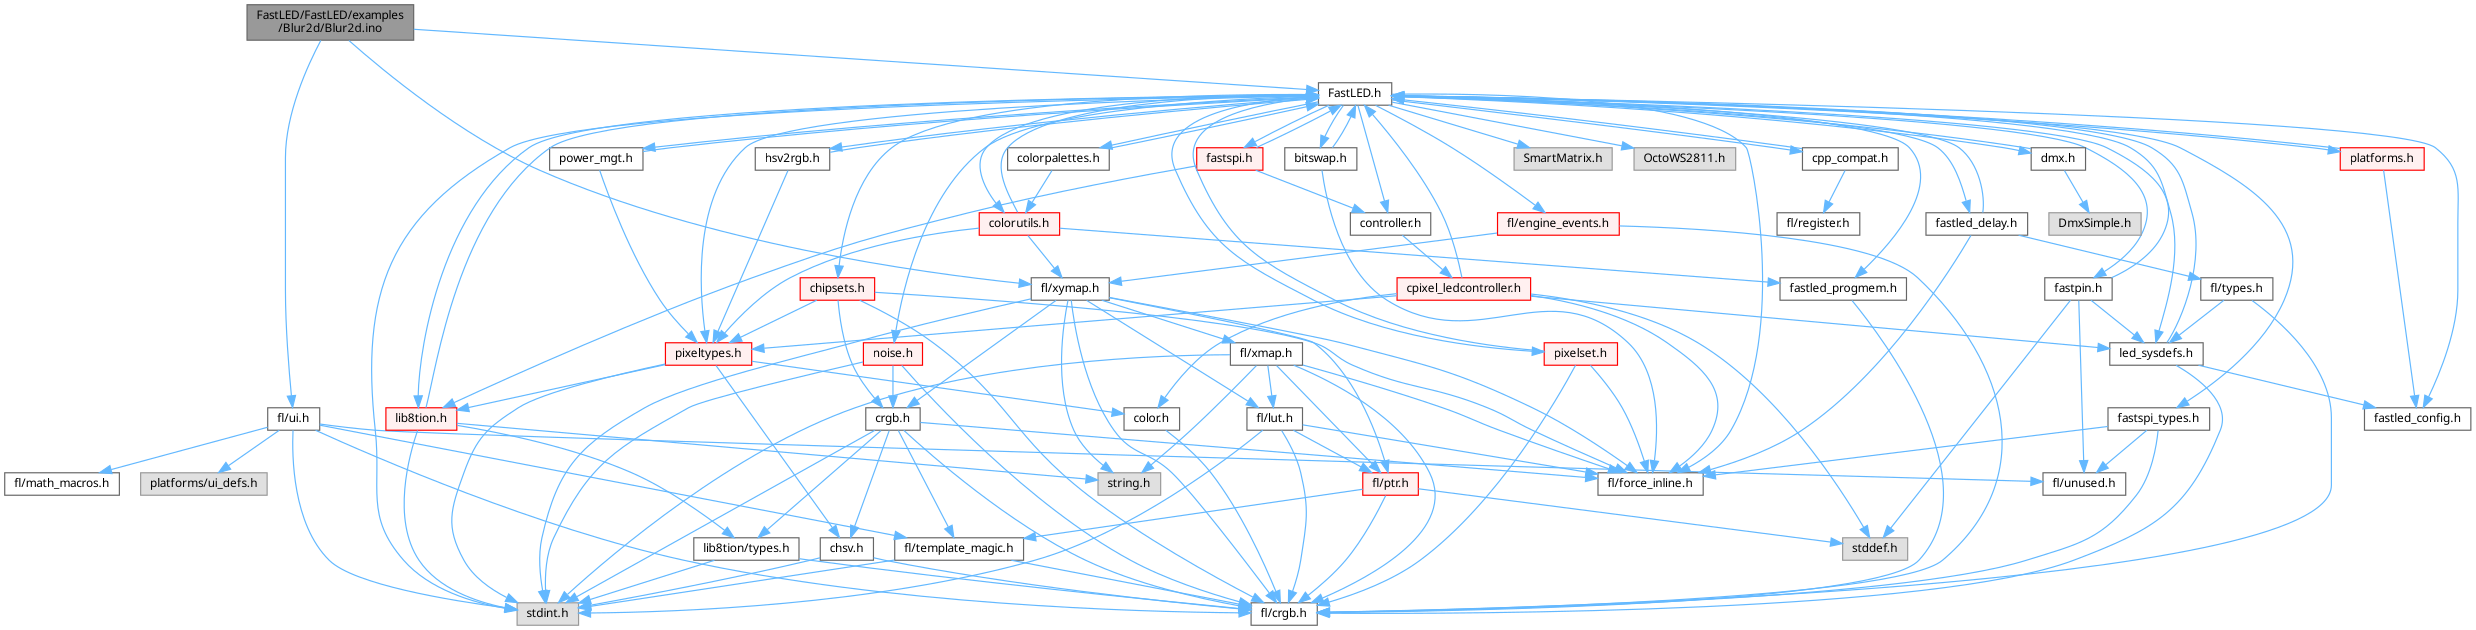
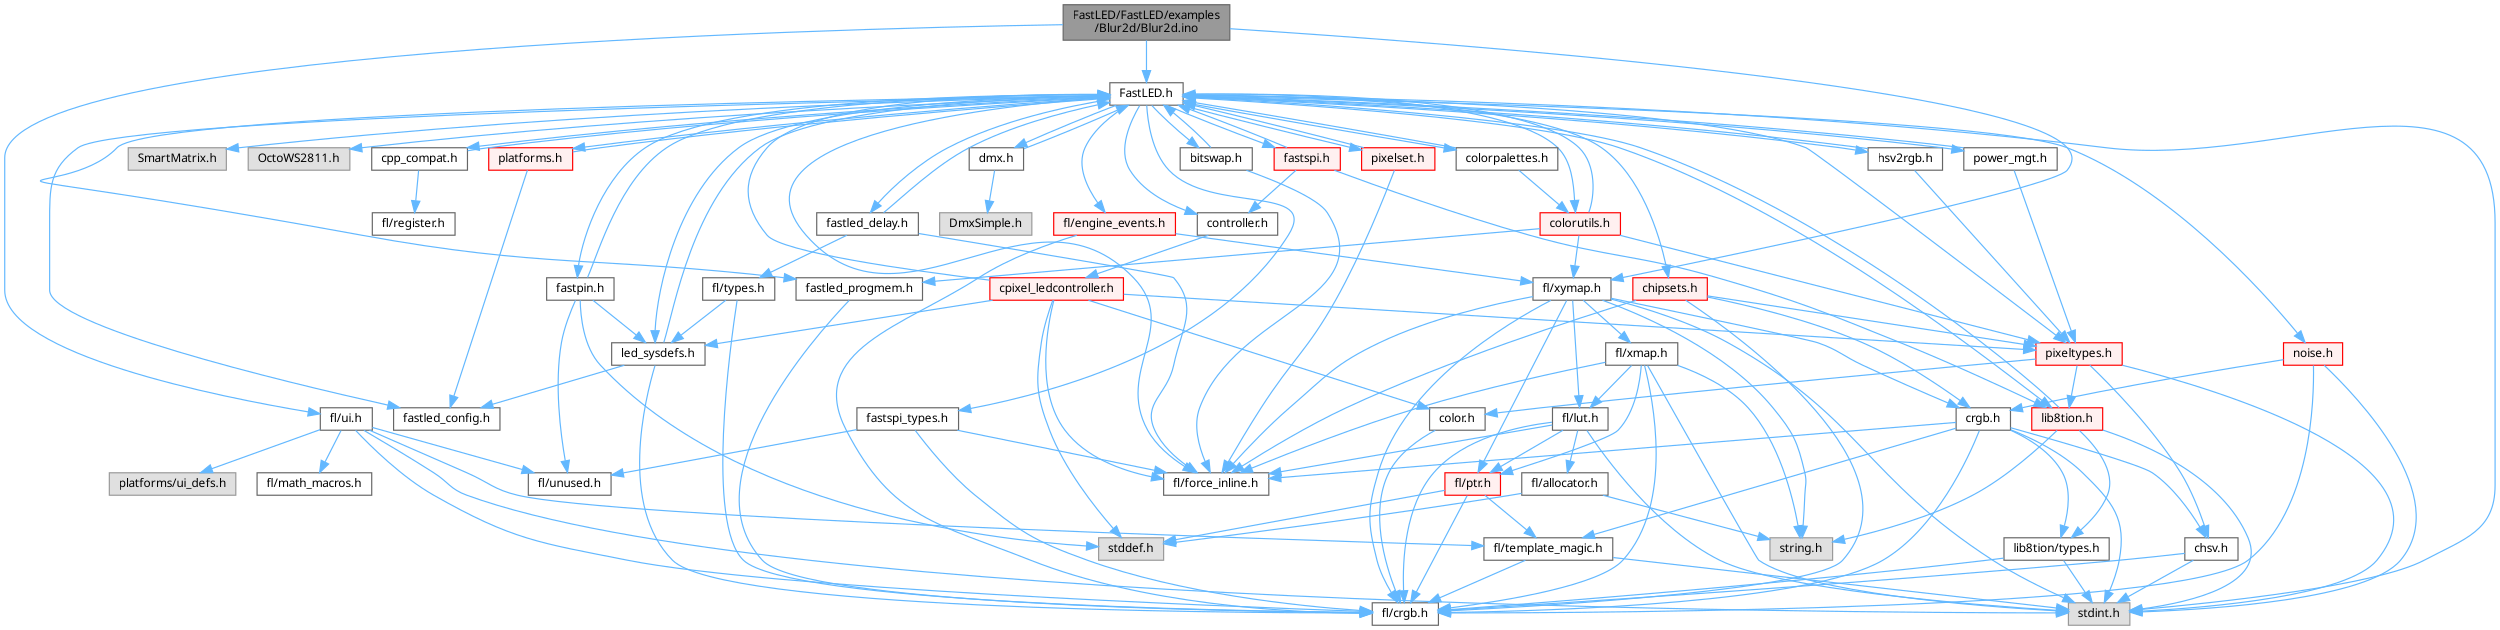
none -> (1565, 484)
(1475, 509) -> none
